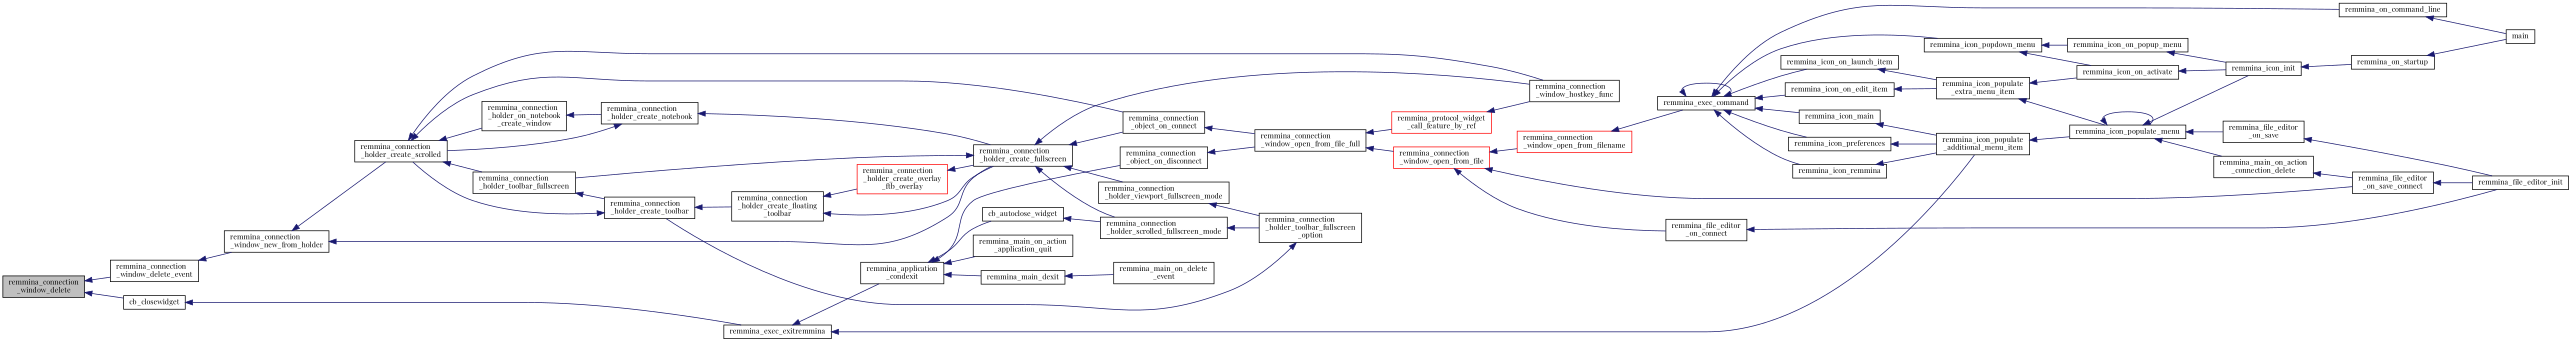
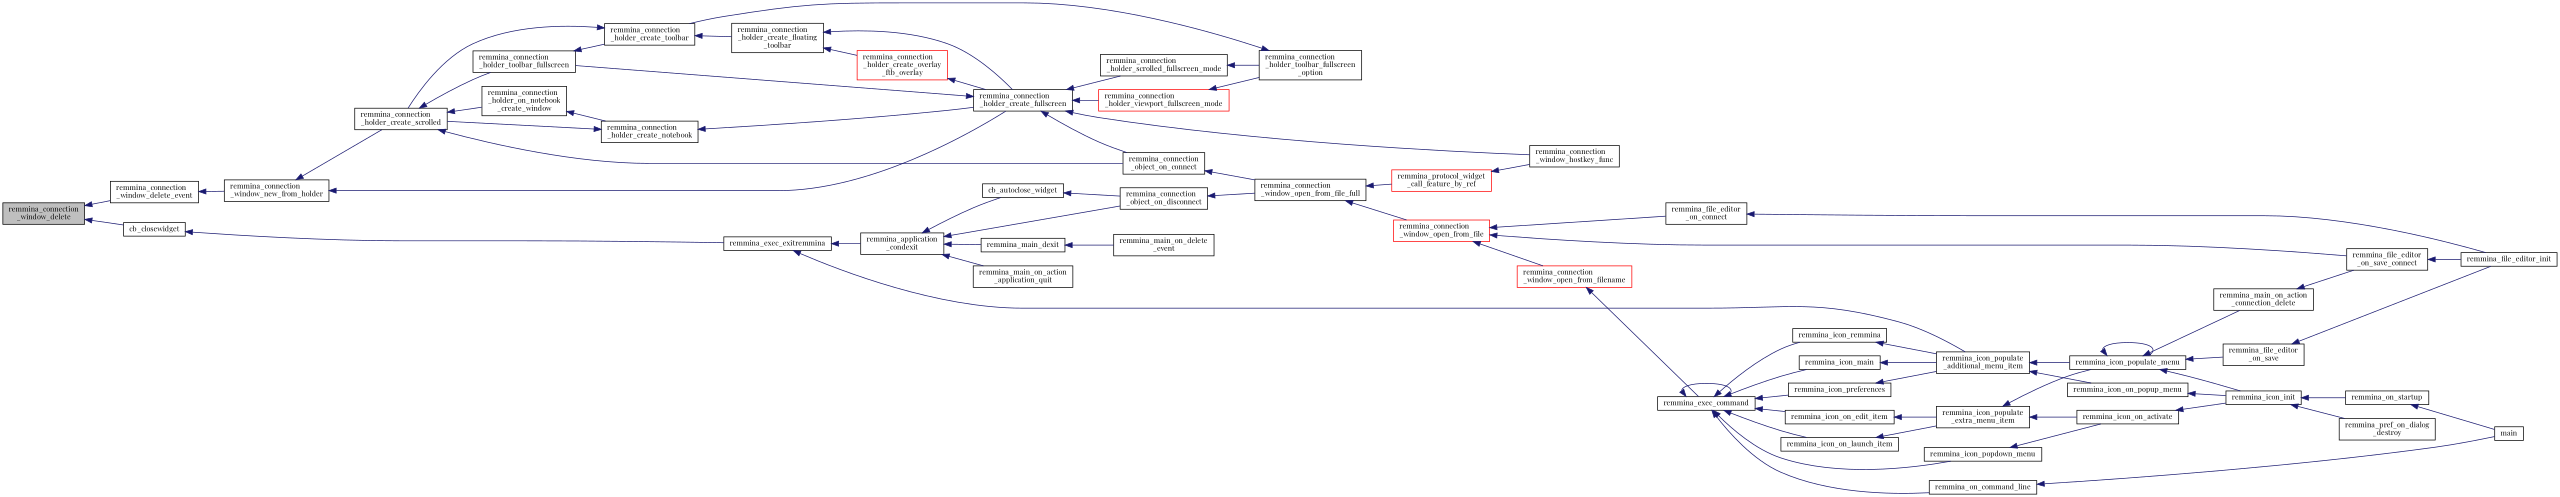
(2058, 45) -> (2072, 379)
(965, 54) -> none
(1164, 193) -> (1164, 100)
(1086, 220) -> (1095, 195)
none -> (2387, 429)
